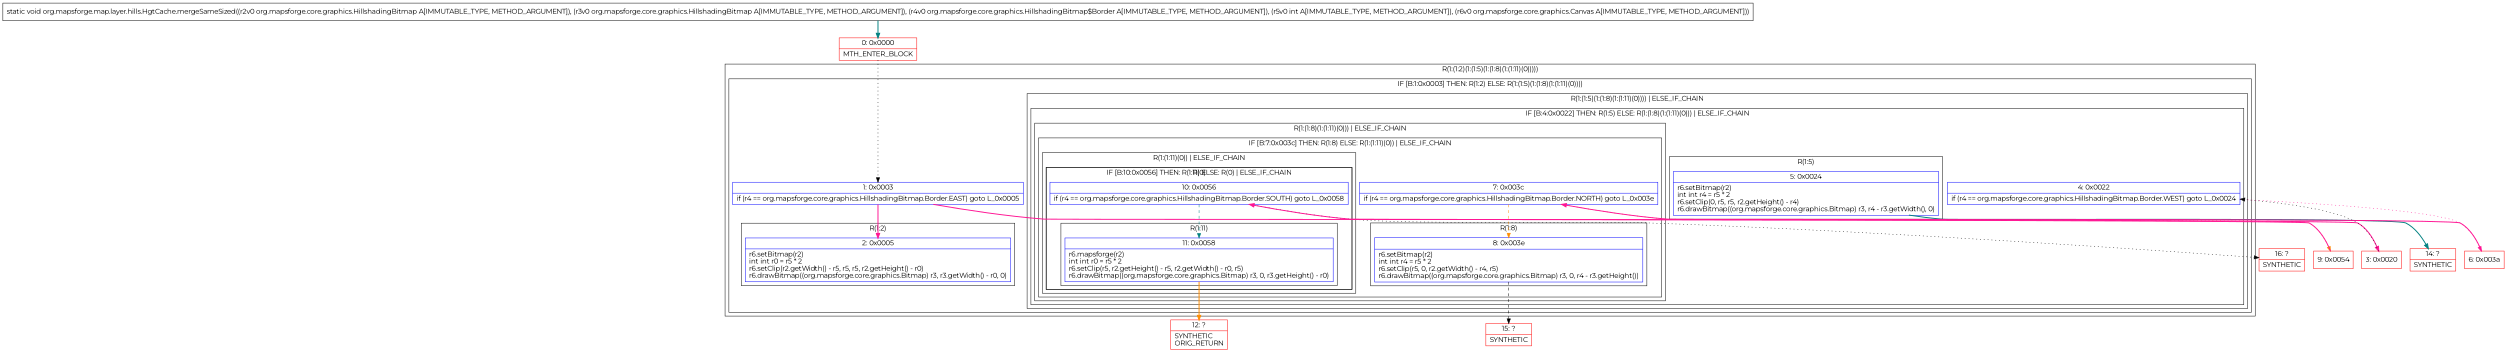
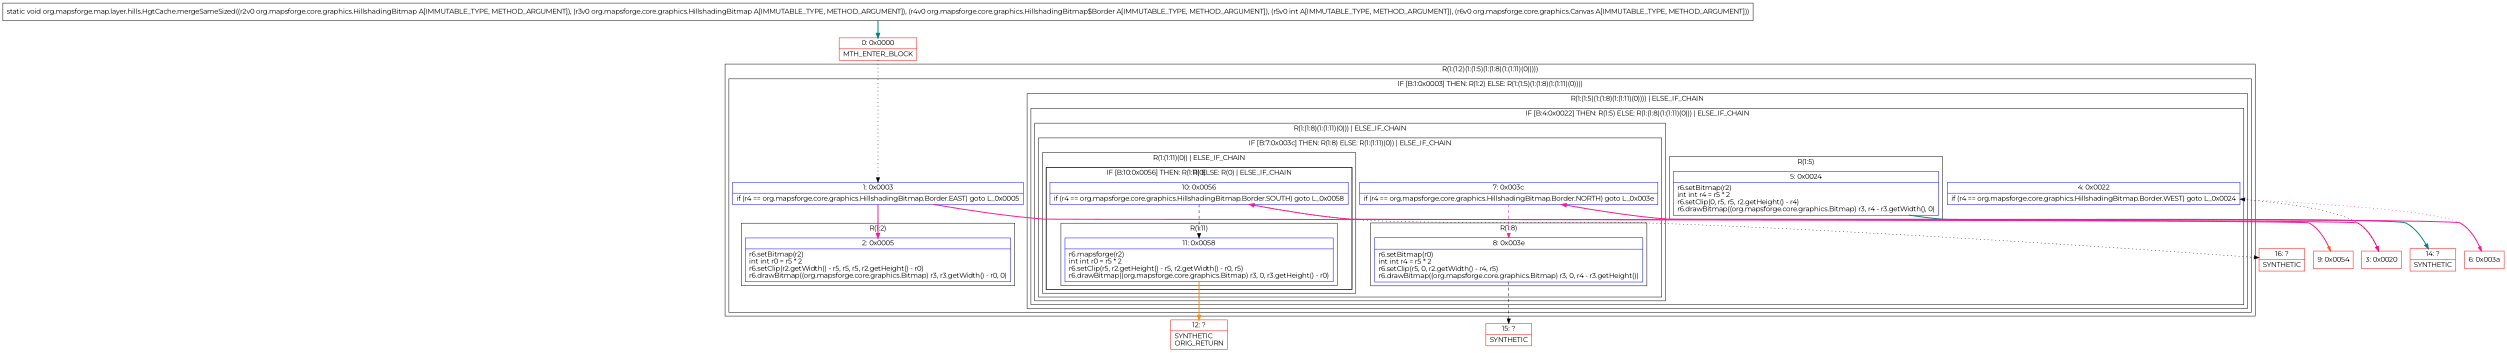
(1199, 216) -> (1199, 216)
(1509, 217) -> (1509, 217)
(1406, 255) -> (1406, 255)
